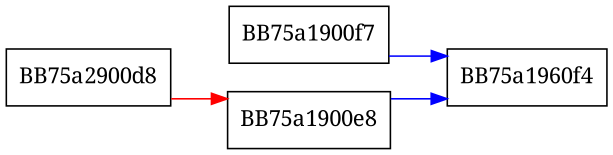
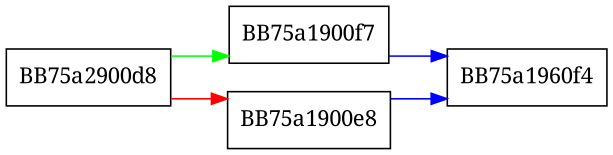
none -> (192, 56)
